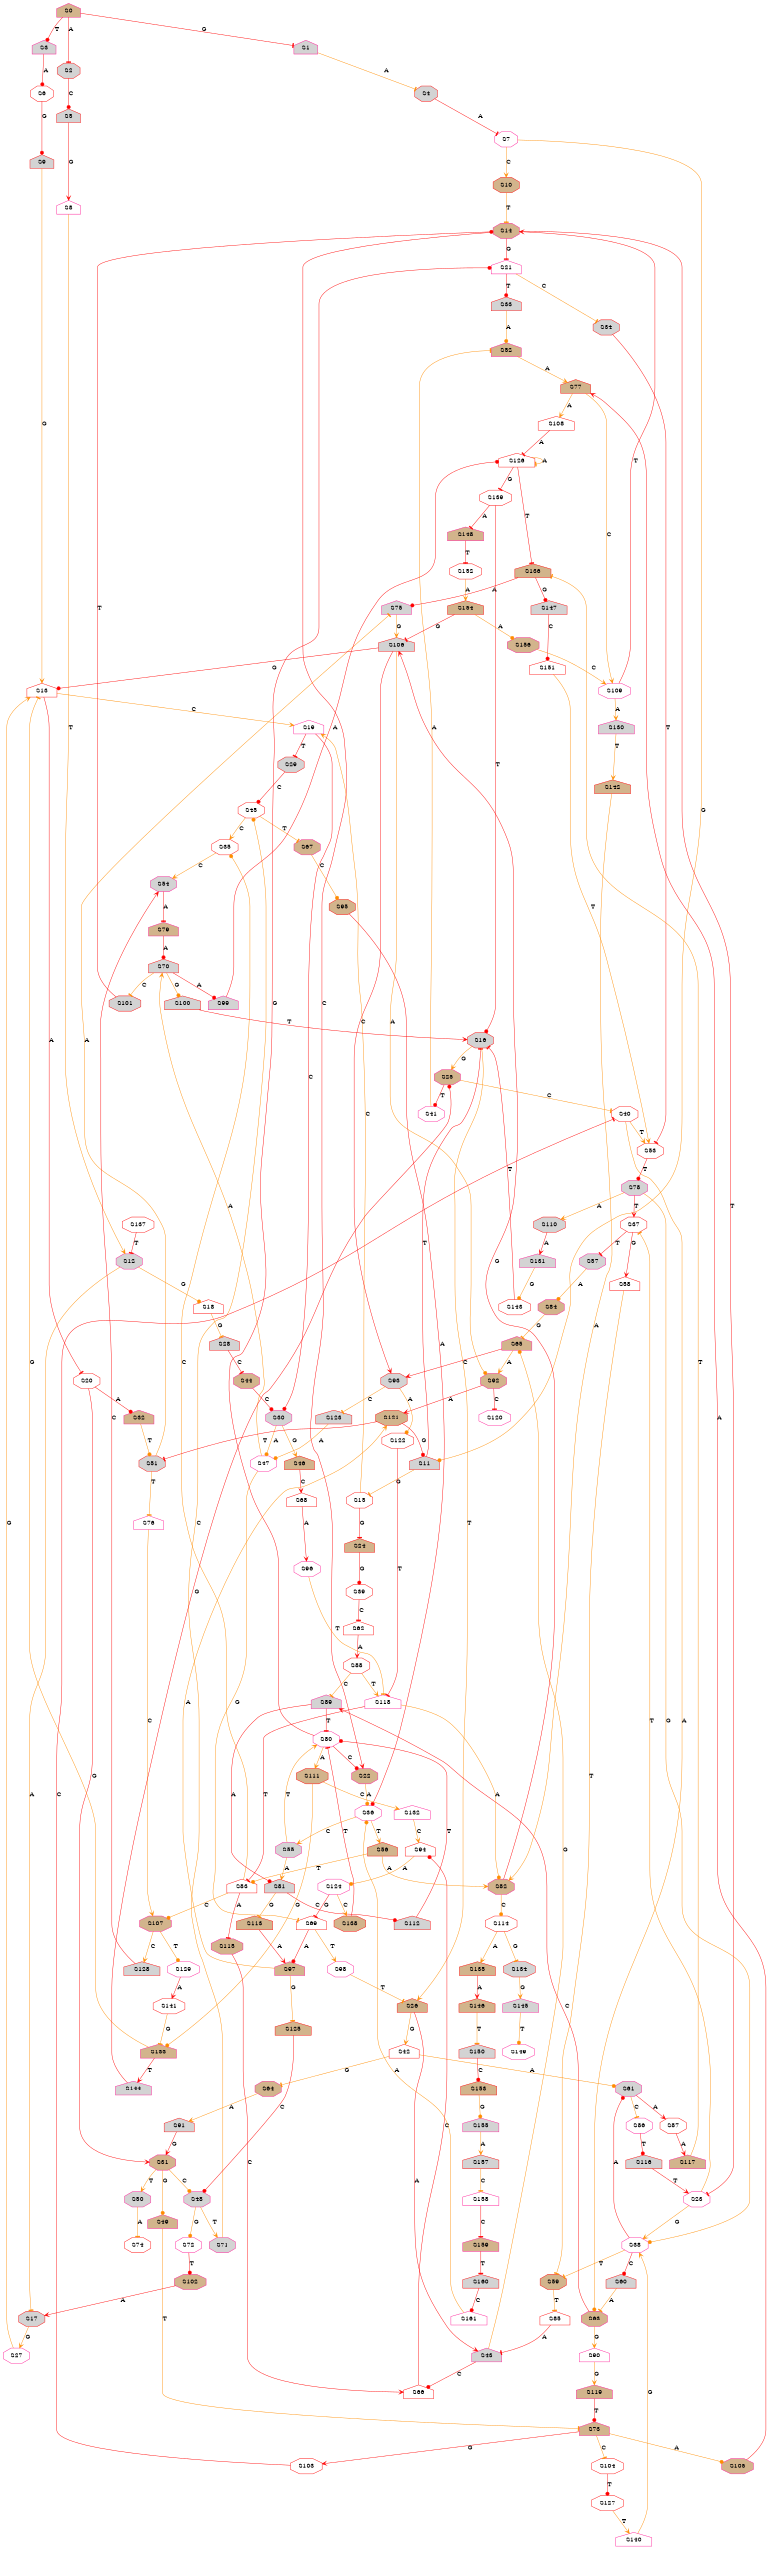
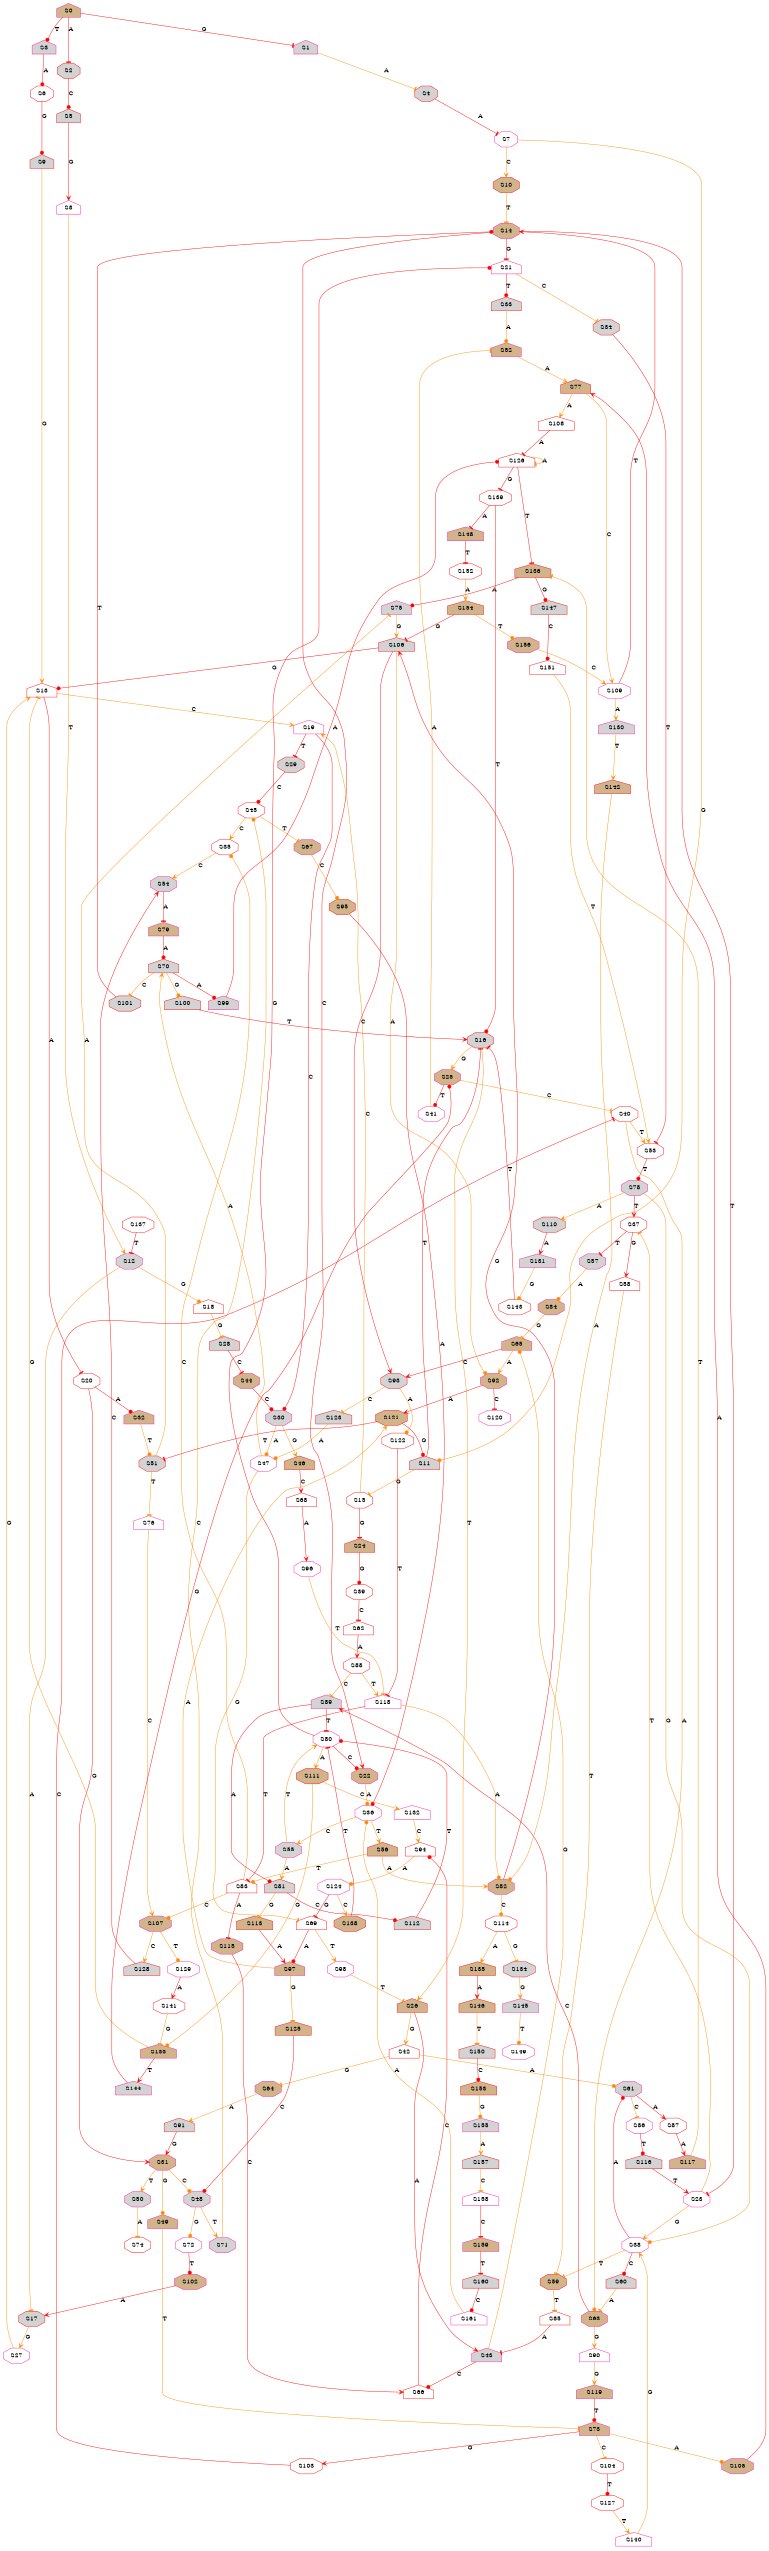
(500, 627) -> (500, 627)
(591, 1339) -> (591, 1339)
